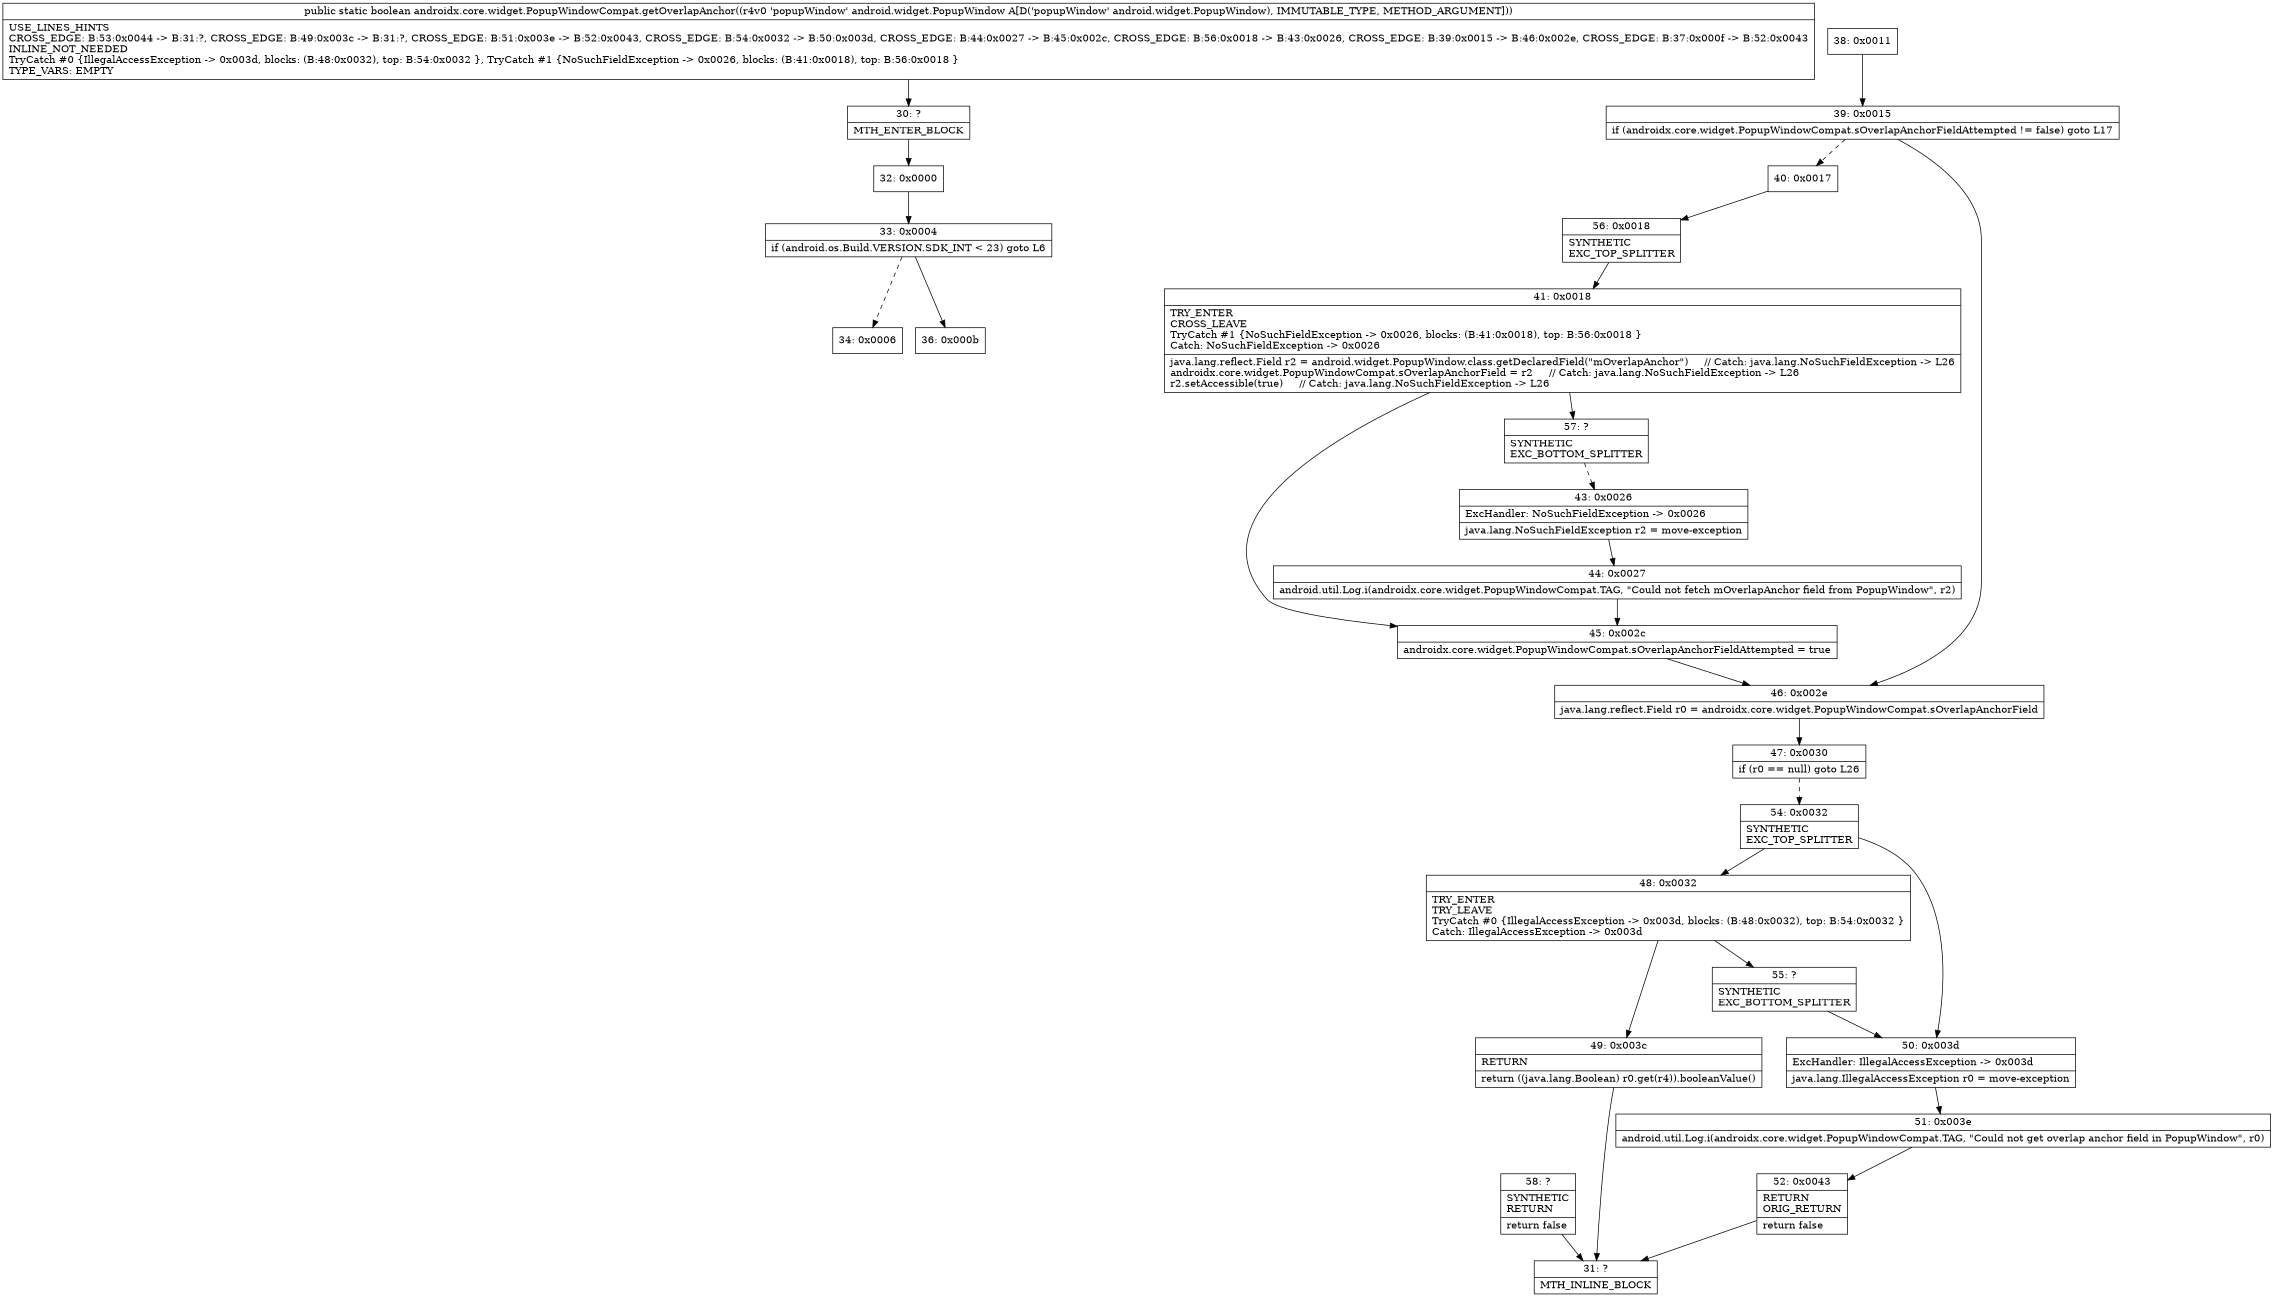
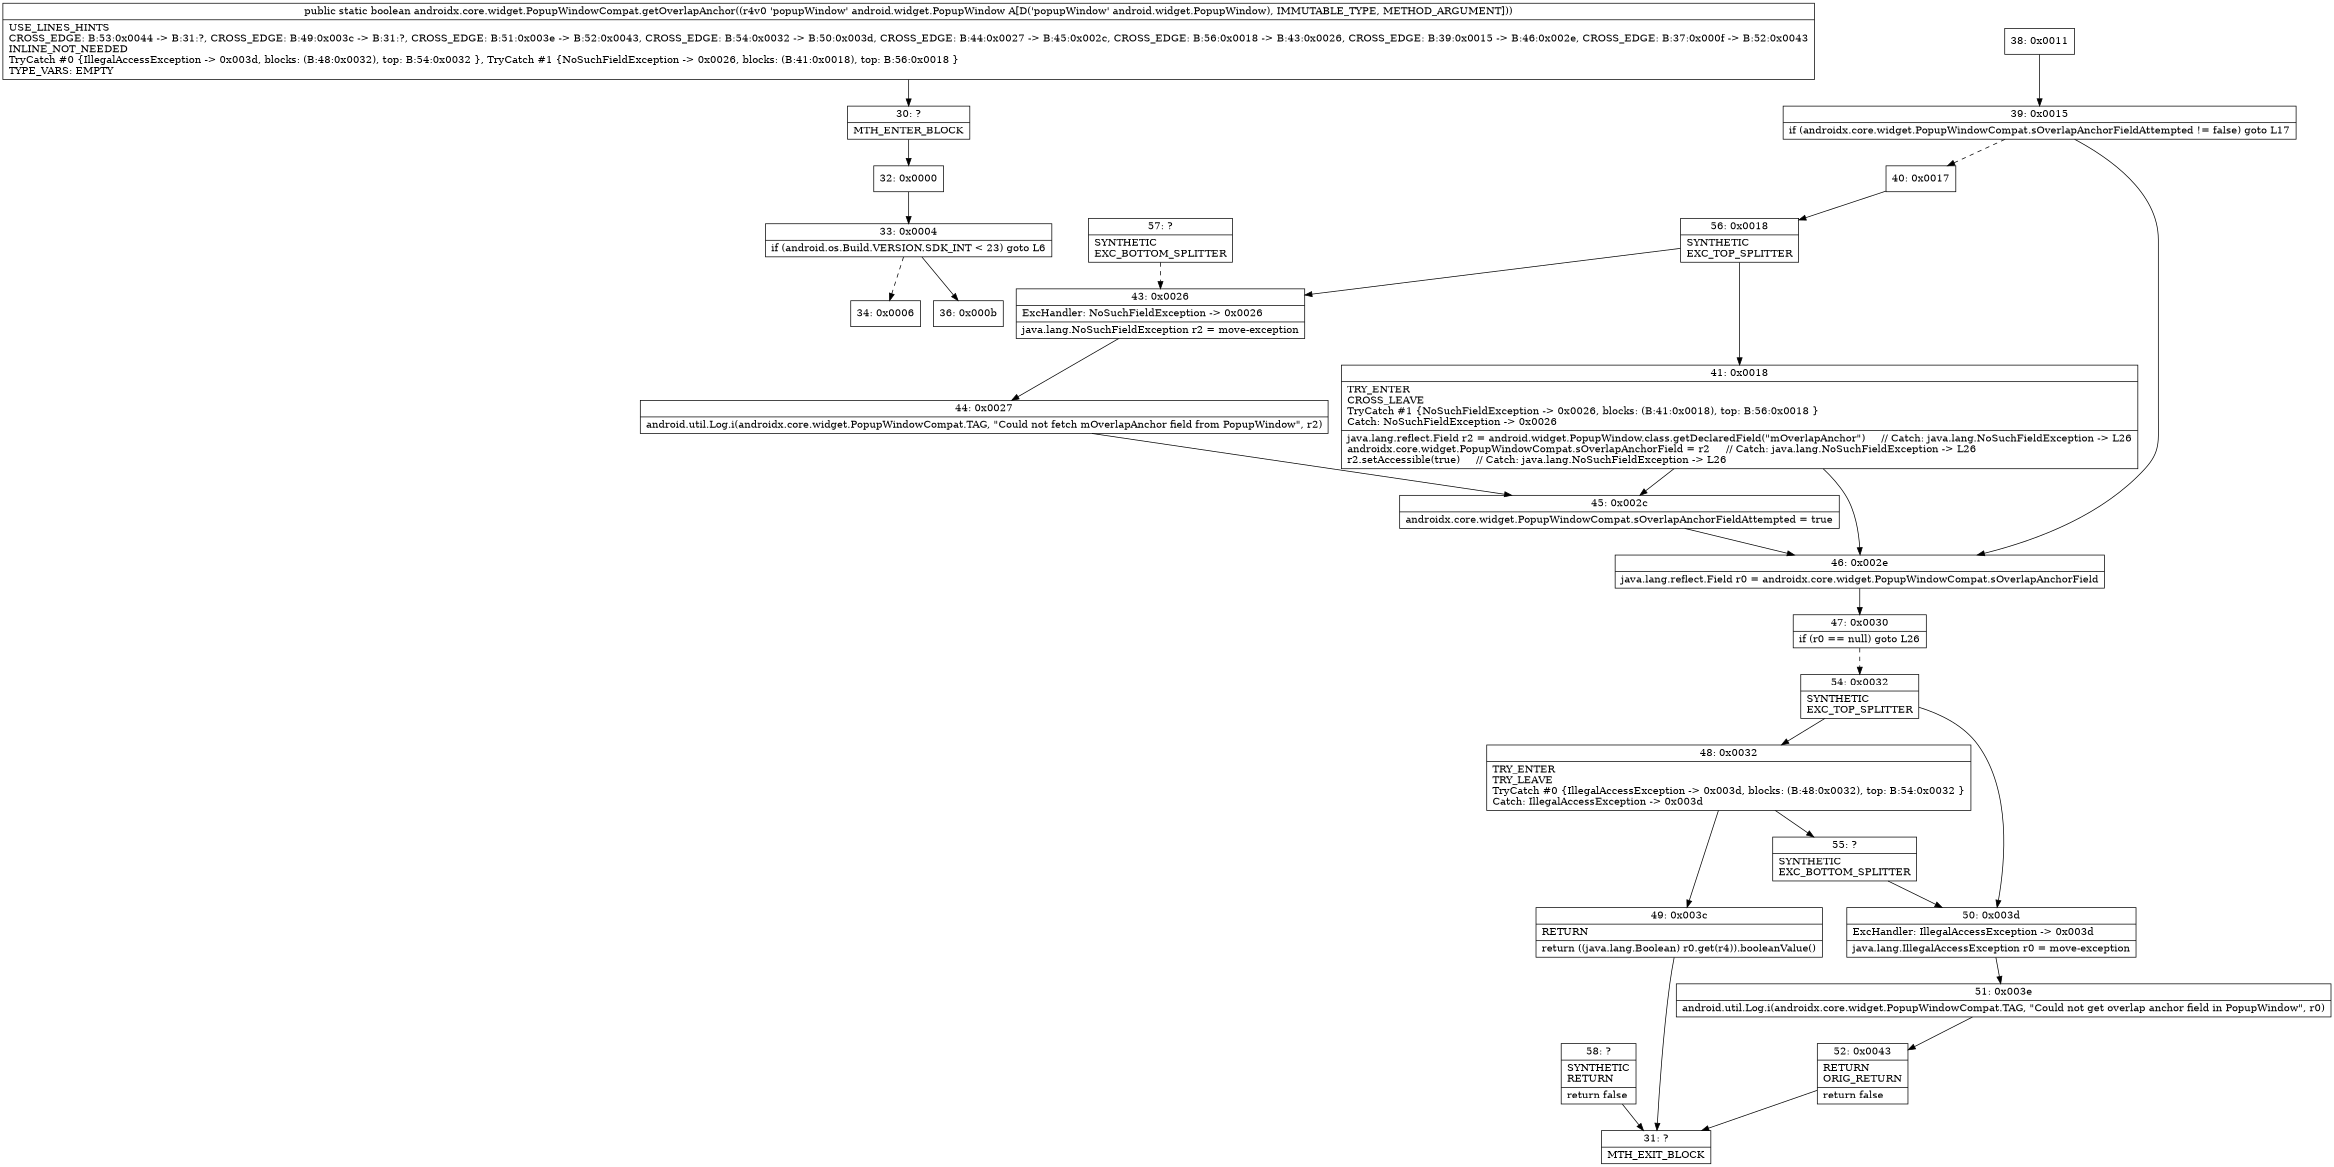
none -> (1496, 271)
(1571, 402) -> (1850, 504)
(1596, 1285) -> (1656, 1155)
